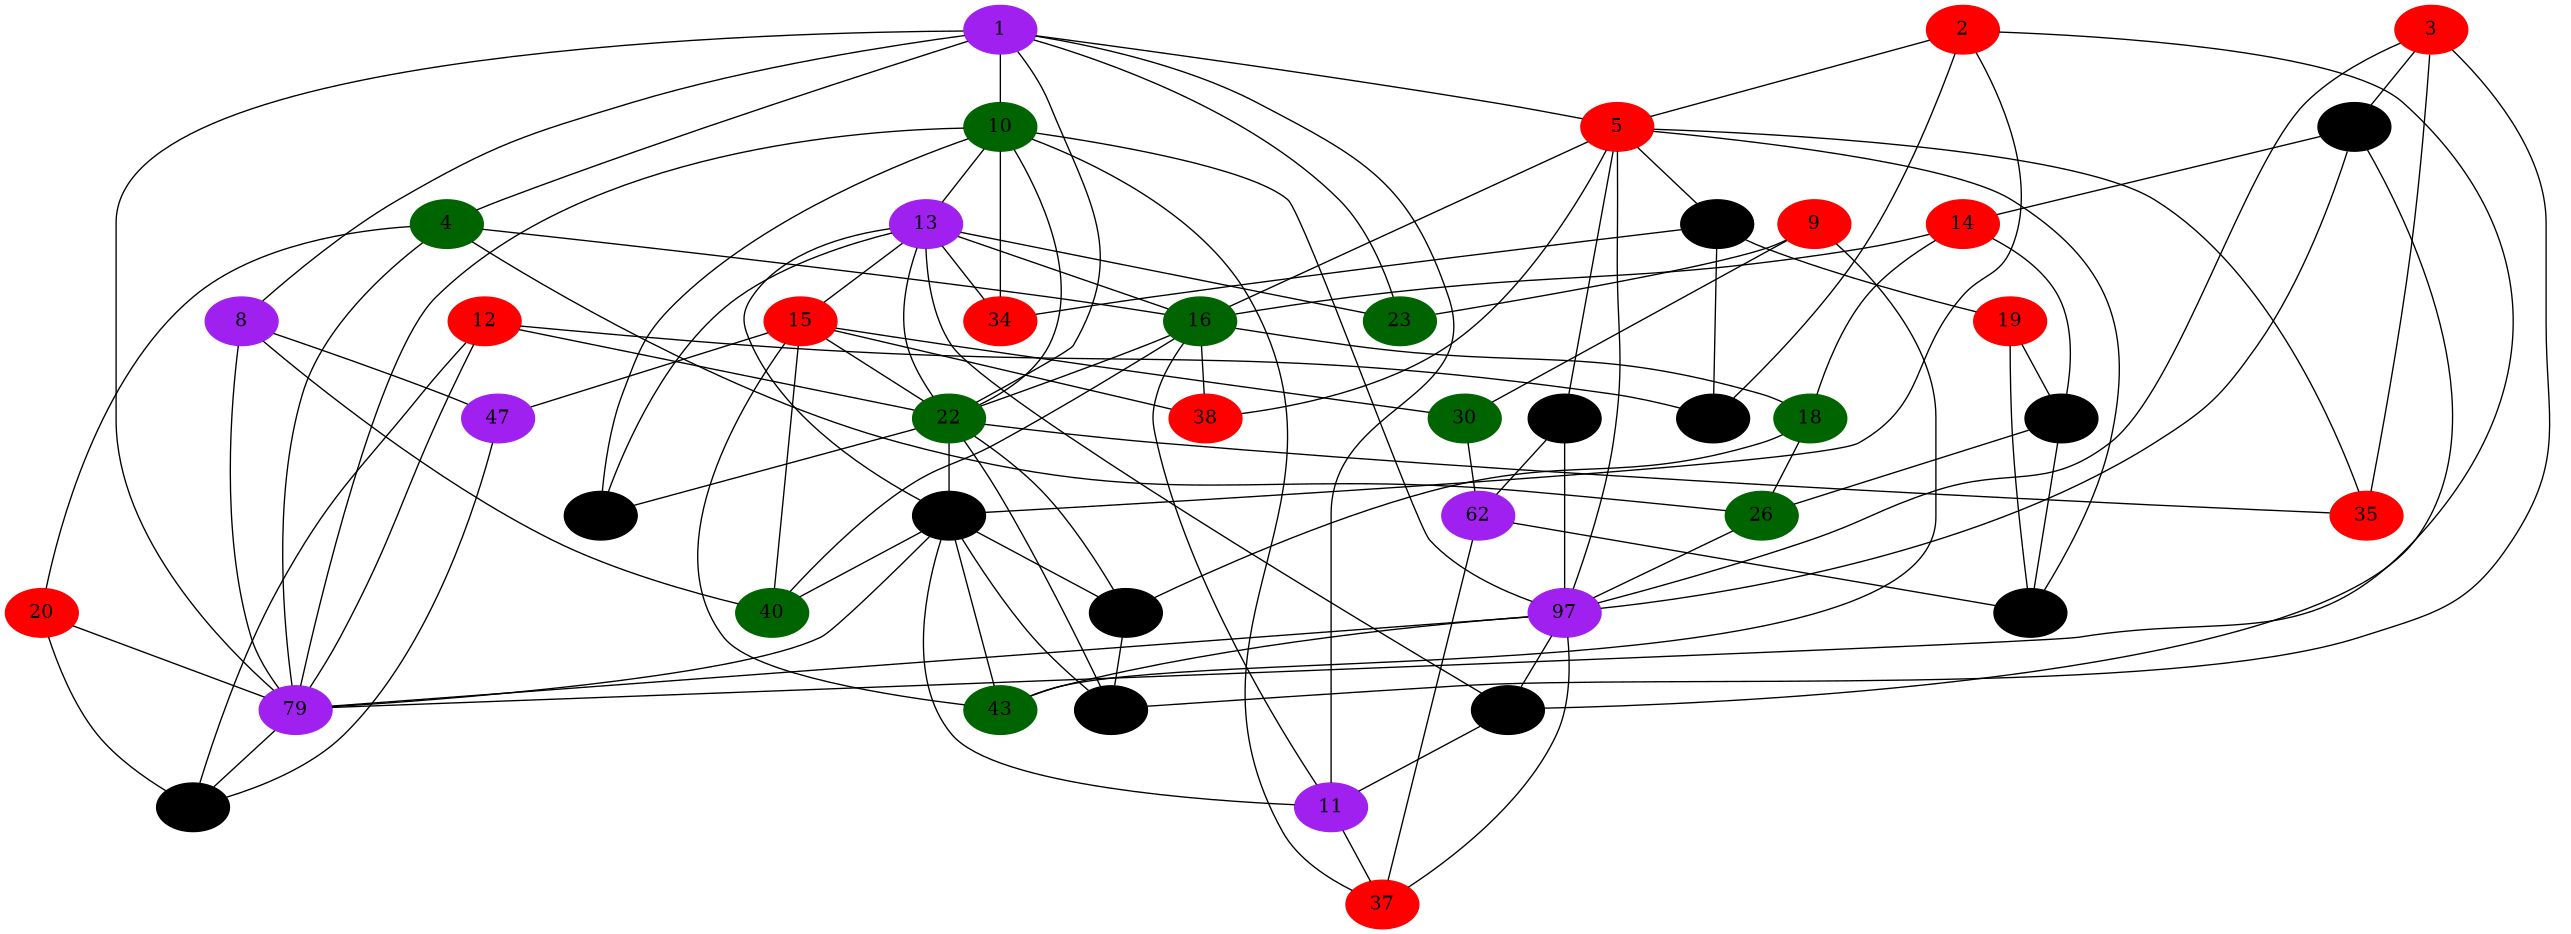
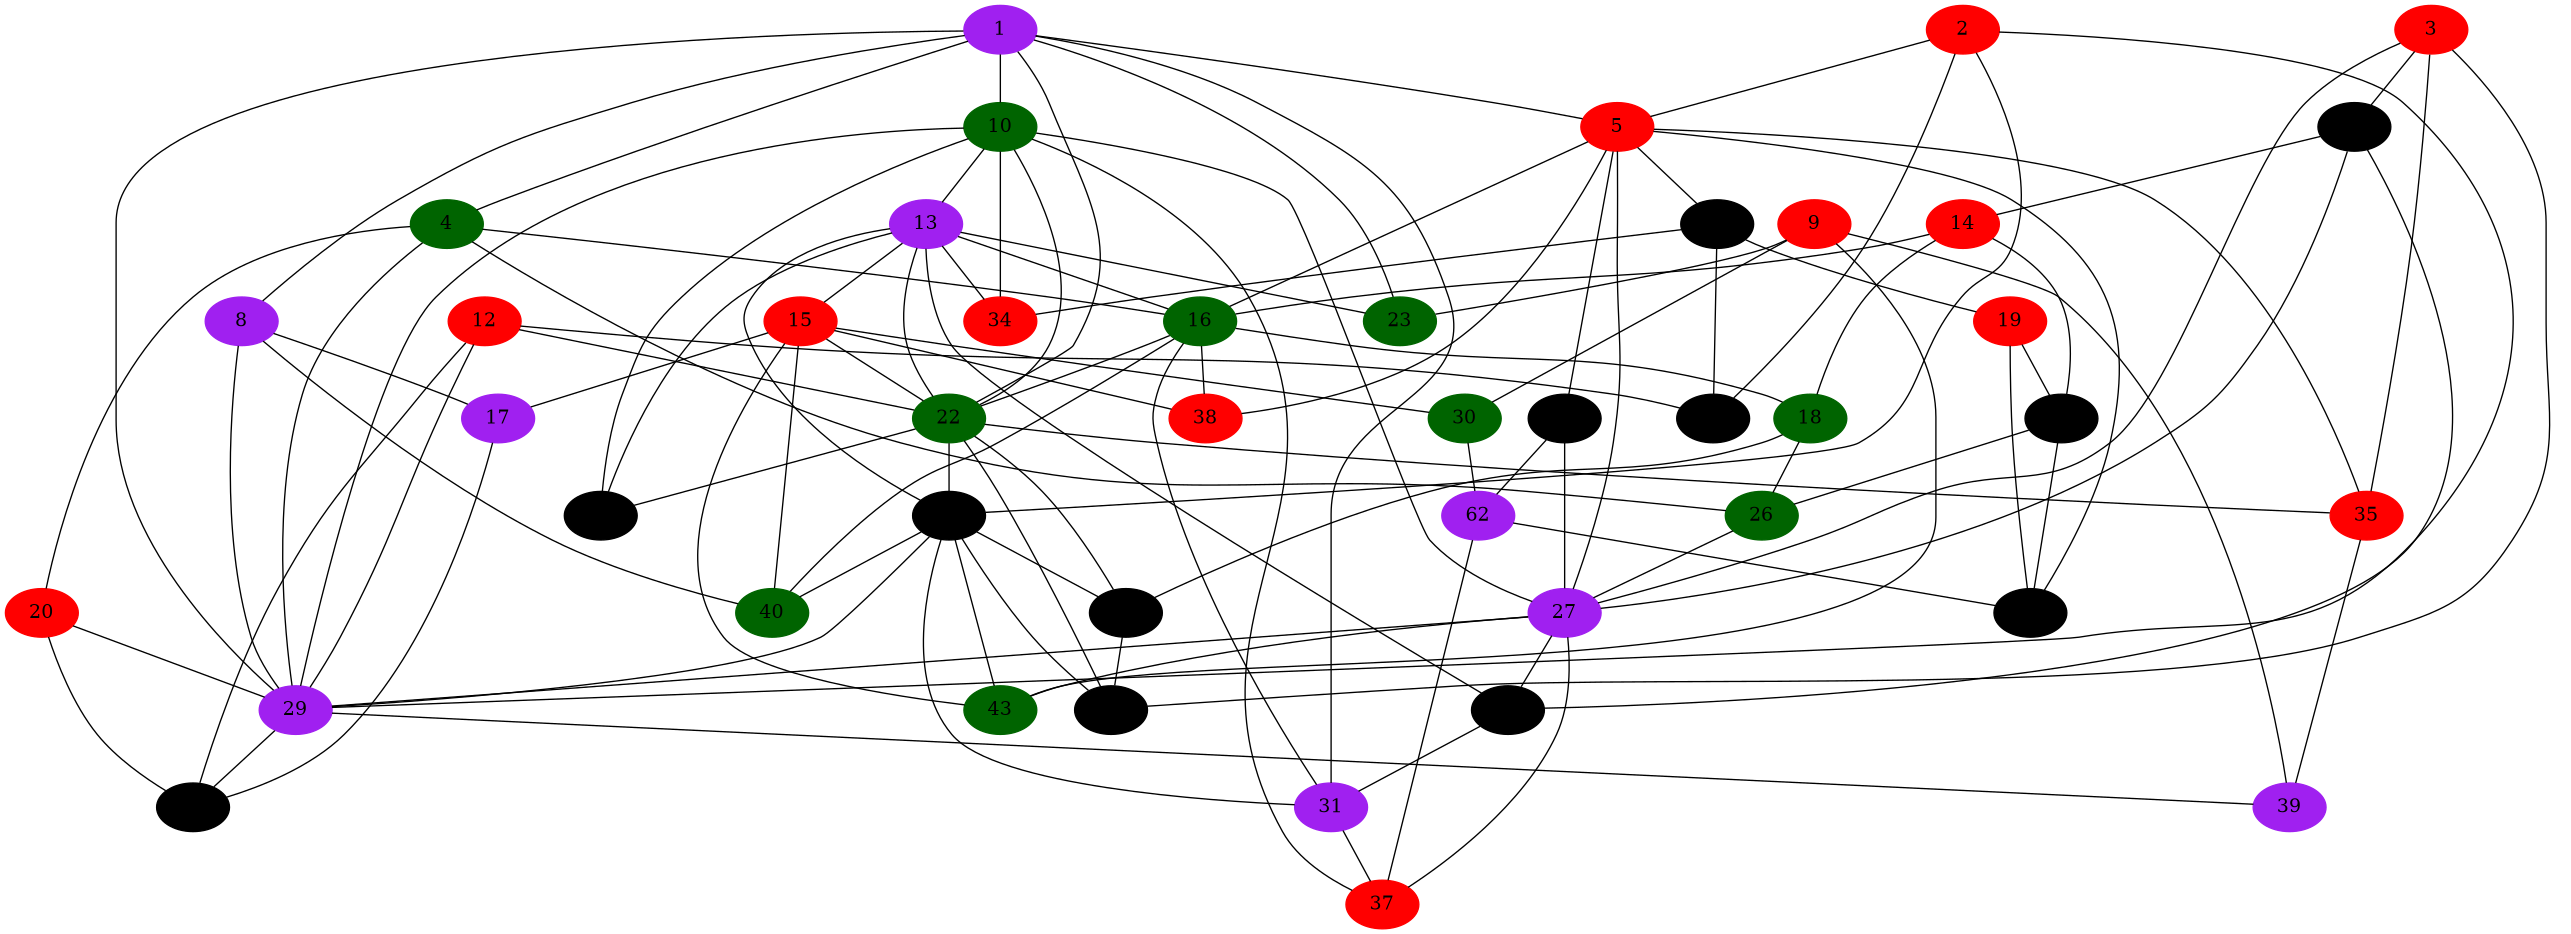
(498, 418) -> (498, 418)
(1565, 613) -> (1565, 613)
(296, 710) -> (296, 710)
(1331, 807) -> (1331, 807)
none -> (2290, 807)
